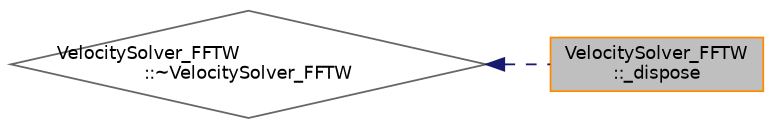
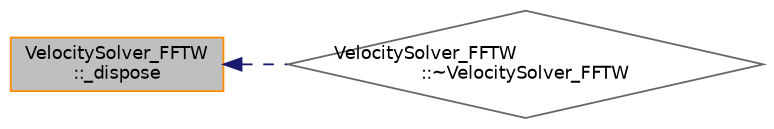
(527, 64) -> (265, 64)
